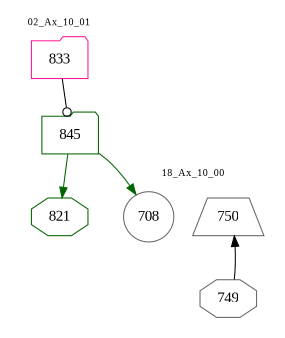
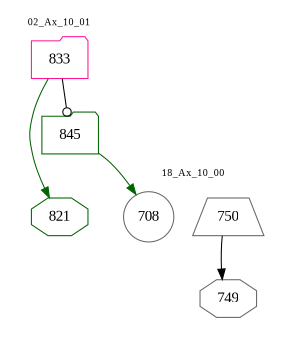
(66, 171) -> (30, 133)
(235, 263) -> (221, 252)
